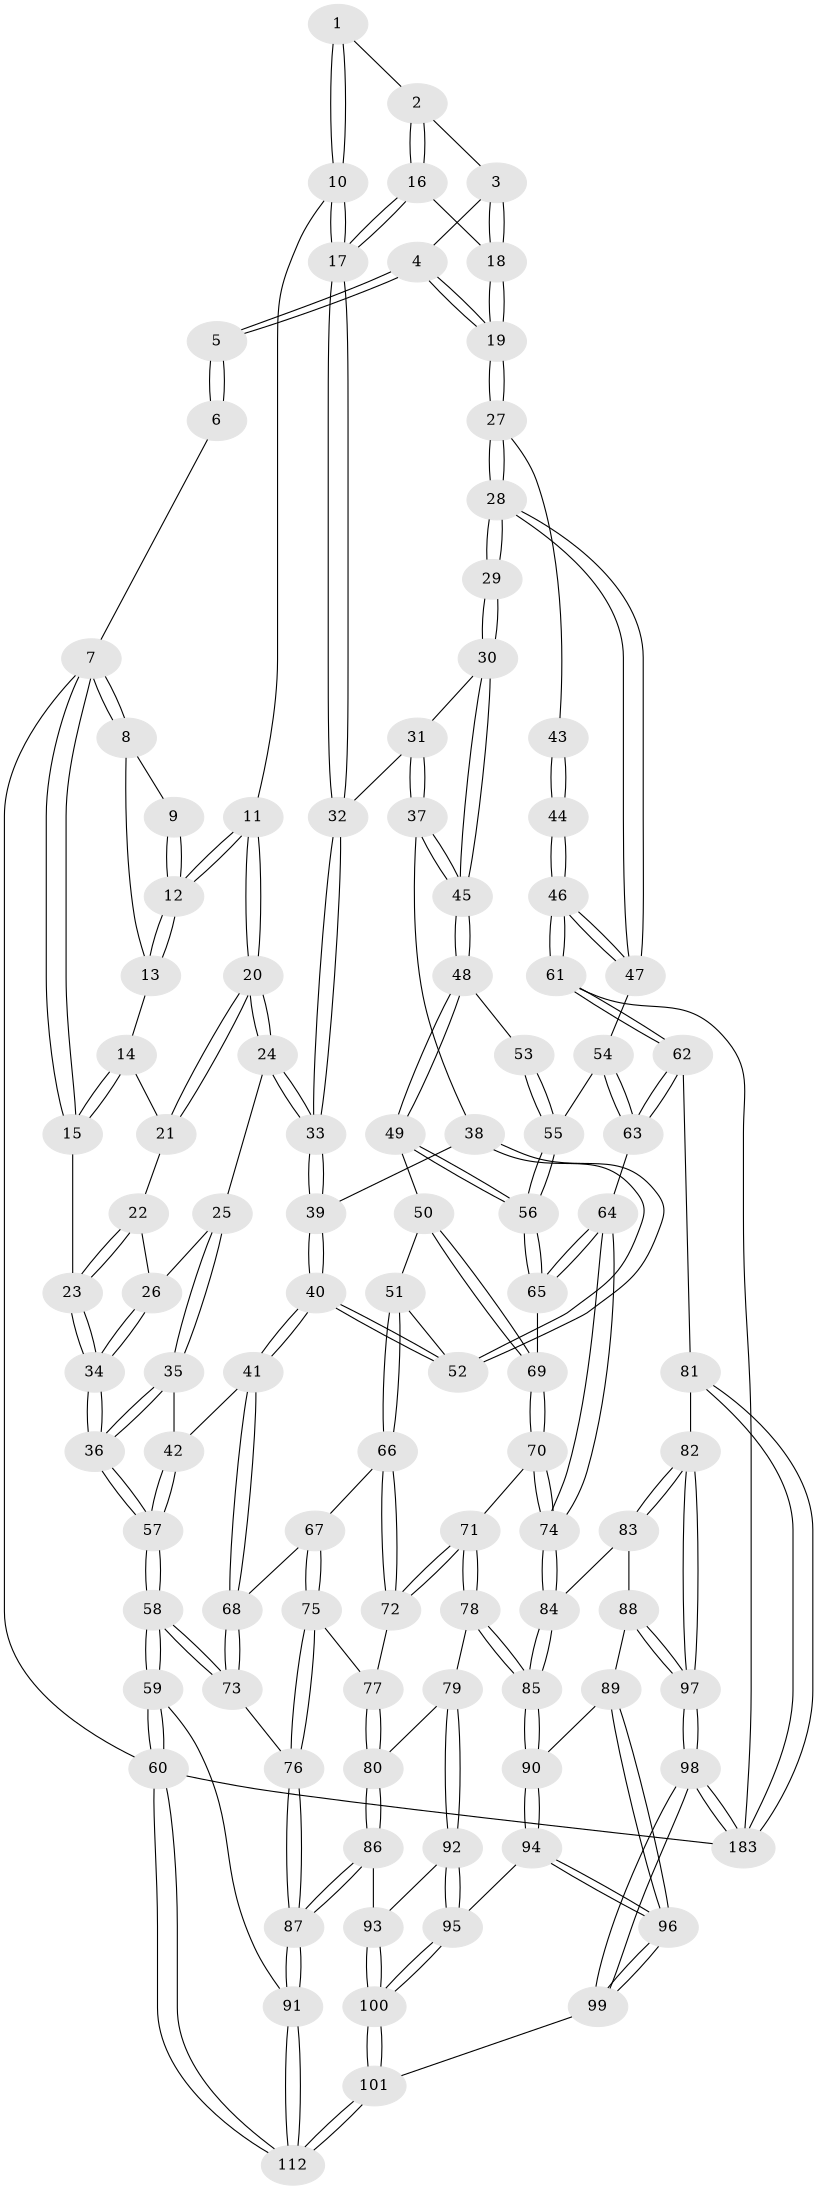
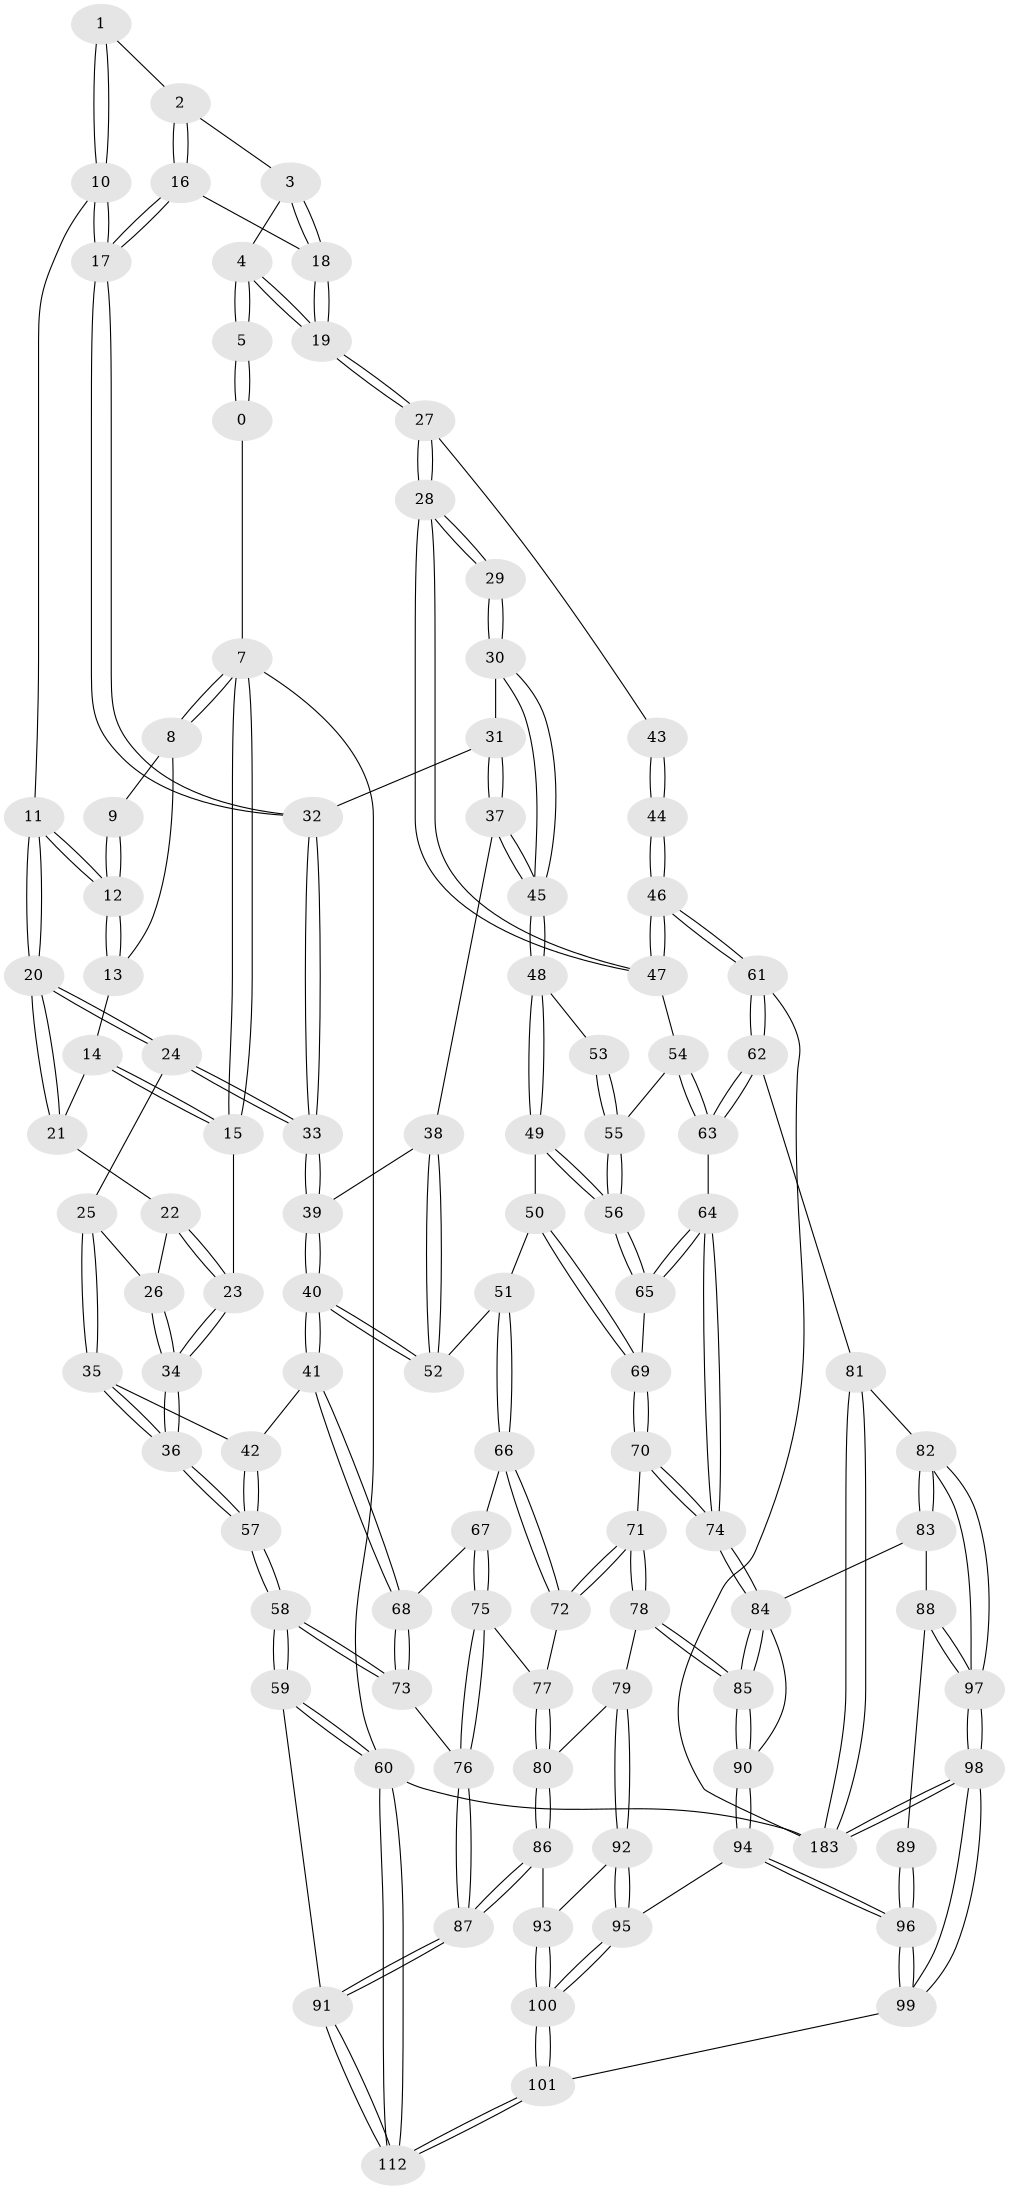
(217, 421) -> (242, 421)
(572, 1729) -> (786, 1693)
